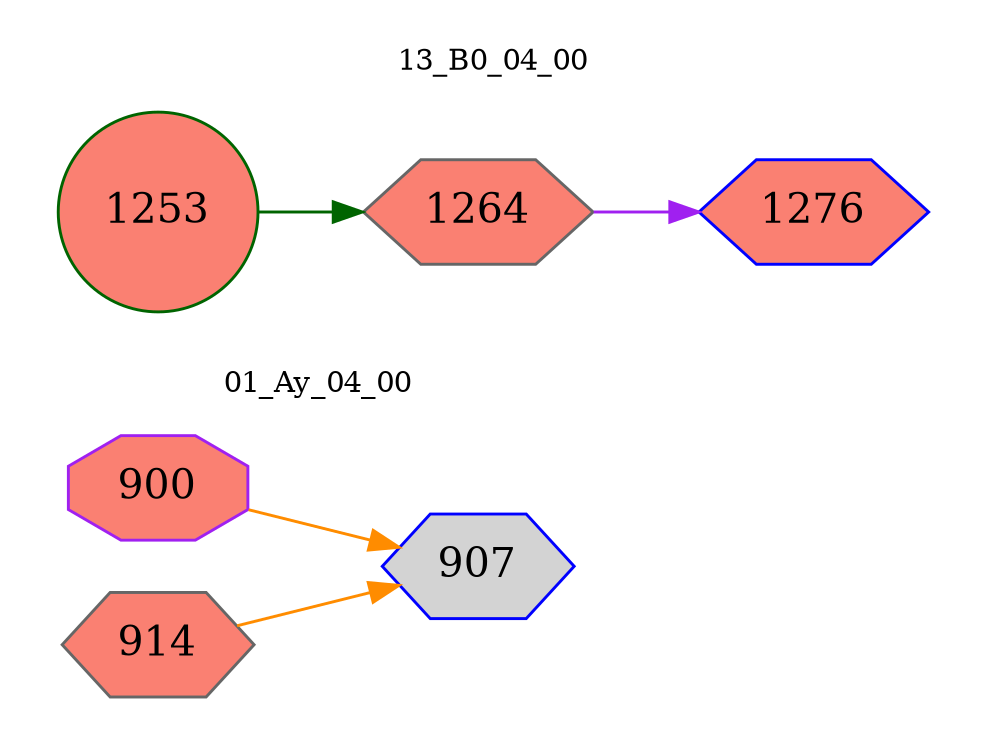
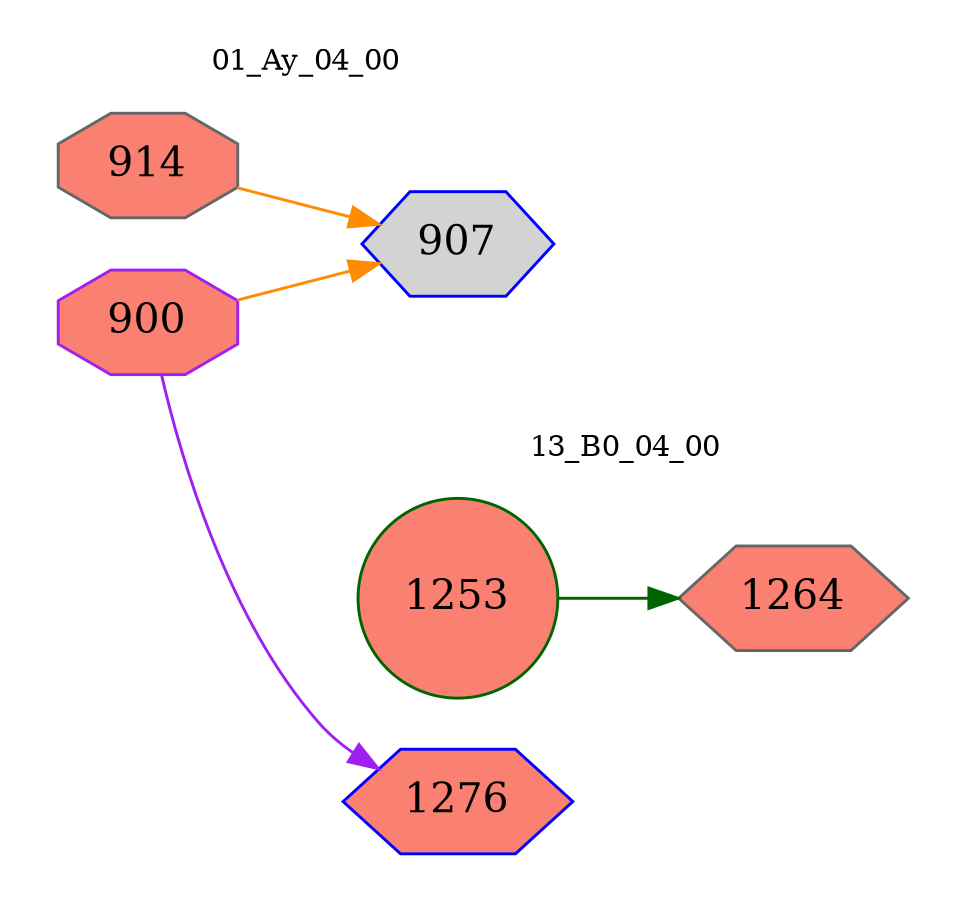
(632, 212) -> (230, 579)
(158, 645) -> (148, 166)
